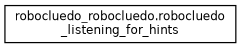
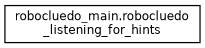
(120, 24) -> (102, 24)
